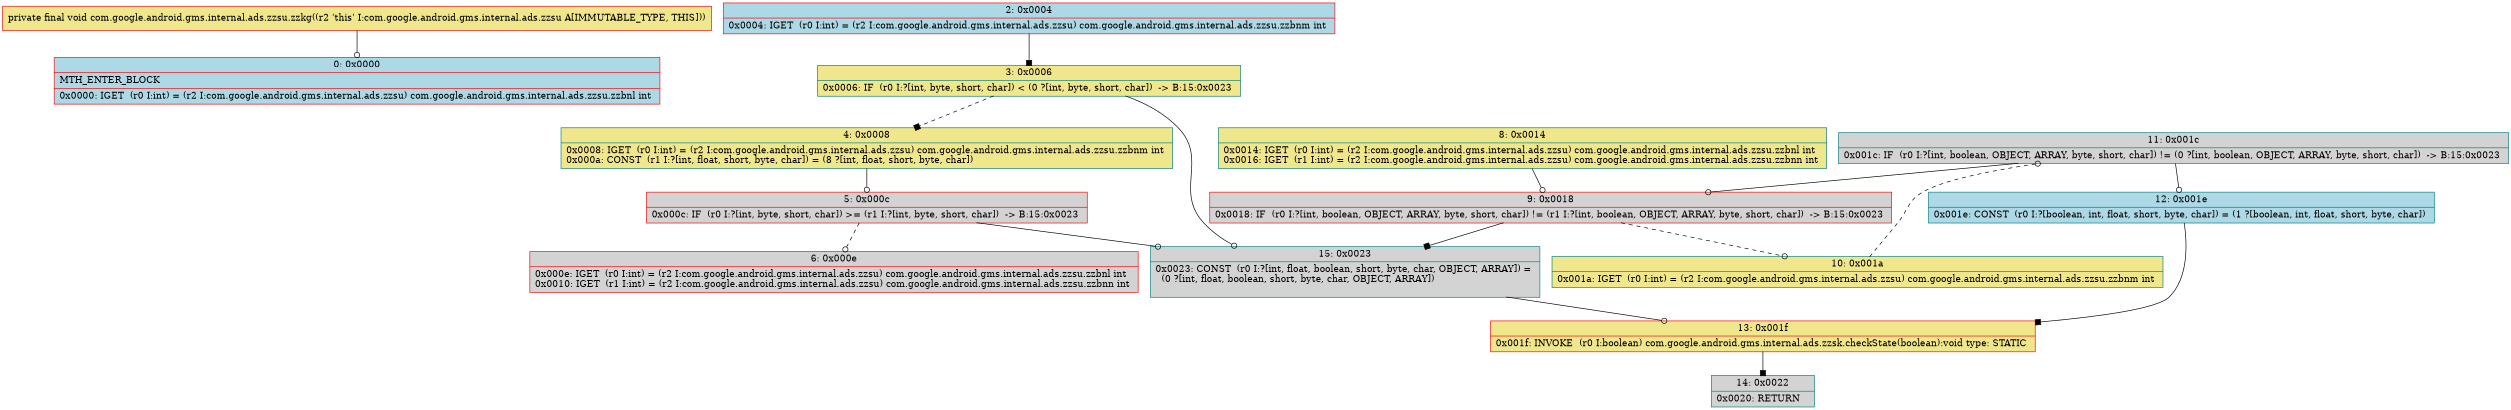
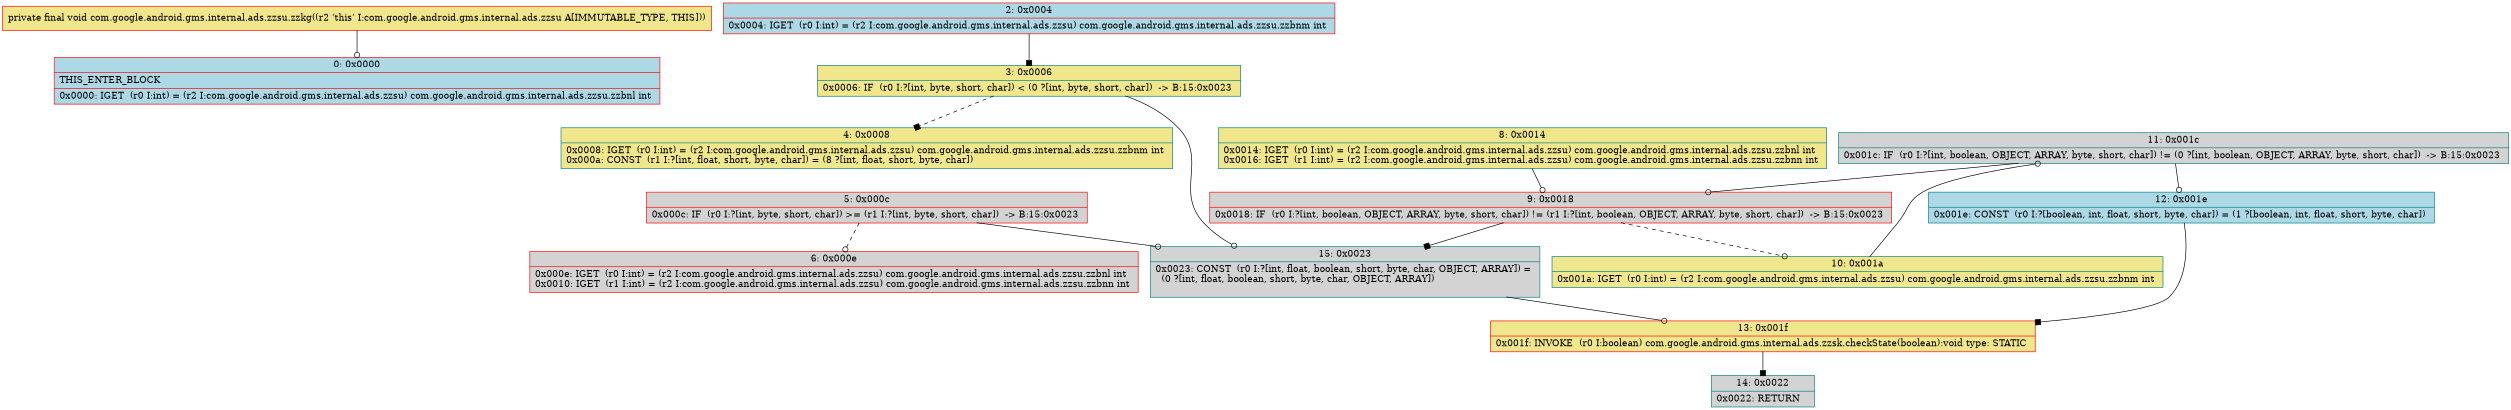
(110, 80) -> (110, 80)
(867, 178) -> none
(1937, 186) -> (1937, 186)
(1763, 399) -> (1763, 399)
